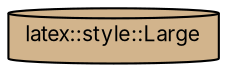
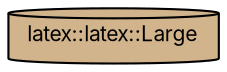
(114, 36) -> (114, 36)
